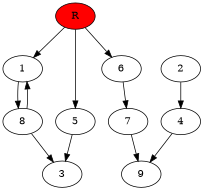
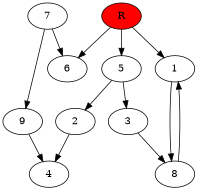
(124, 91) -> (56, 39)
none -> (101, 92)
(40, 145) -> (149, 145)
(163, 145) -> (34, 145)
